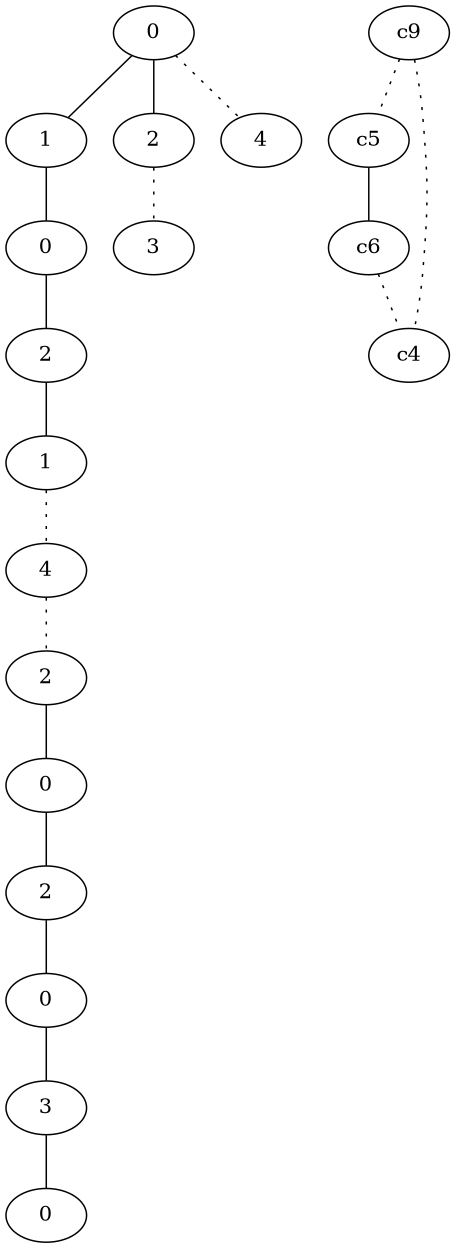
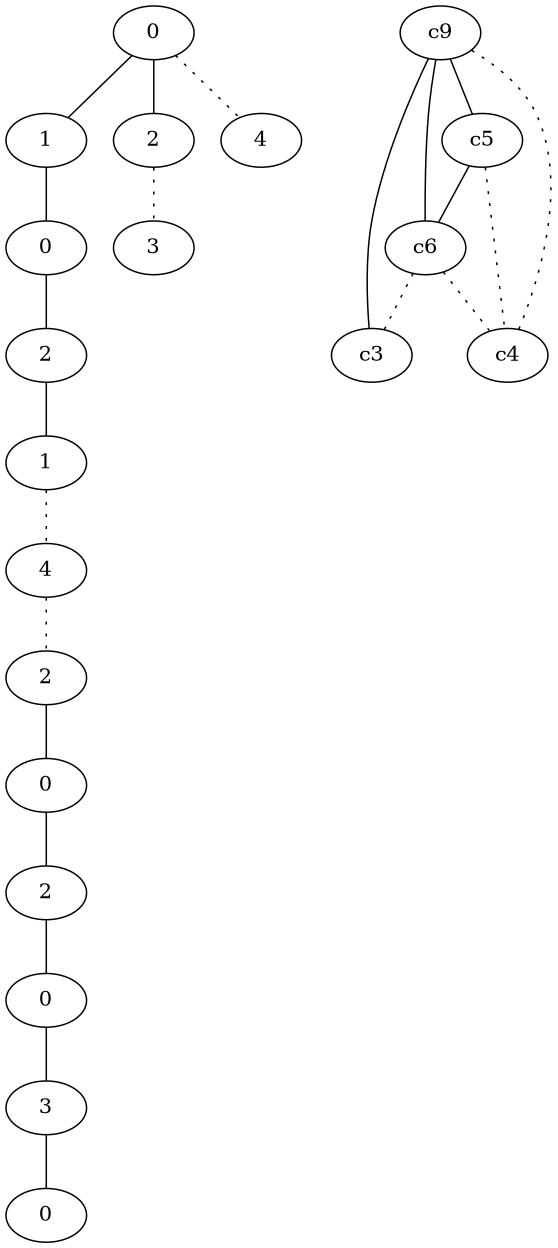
(389, 86) -> (461, 87)
none -> (427, 140)
none -> (495, 248)
none -> (372, 355)
